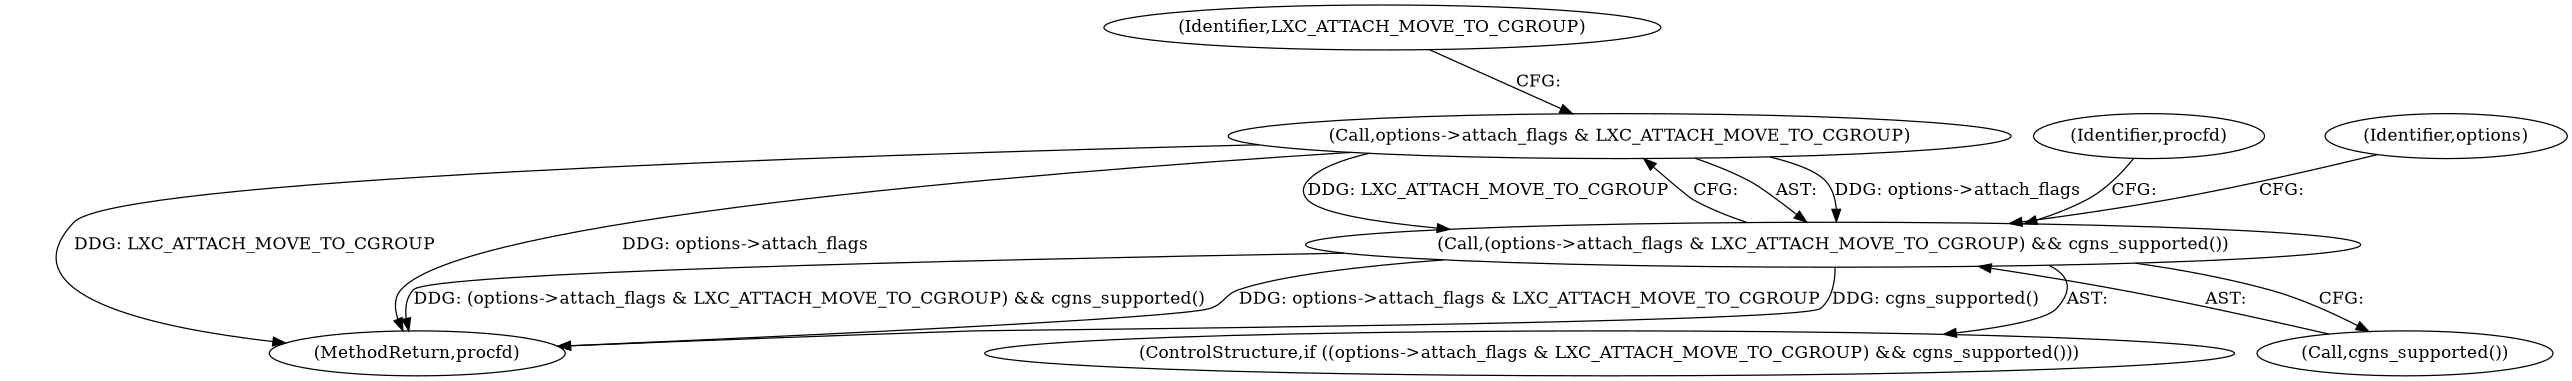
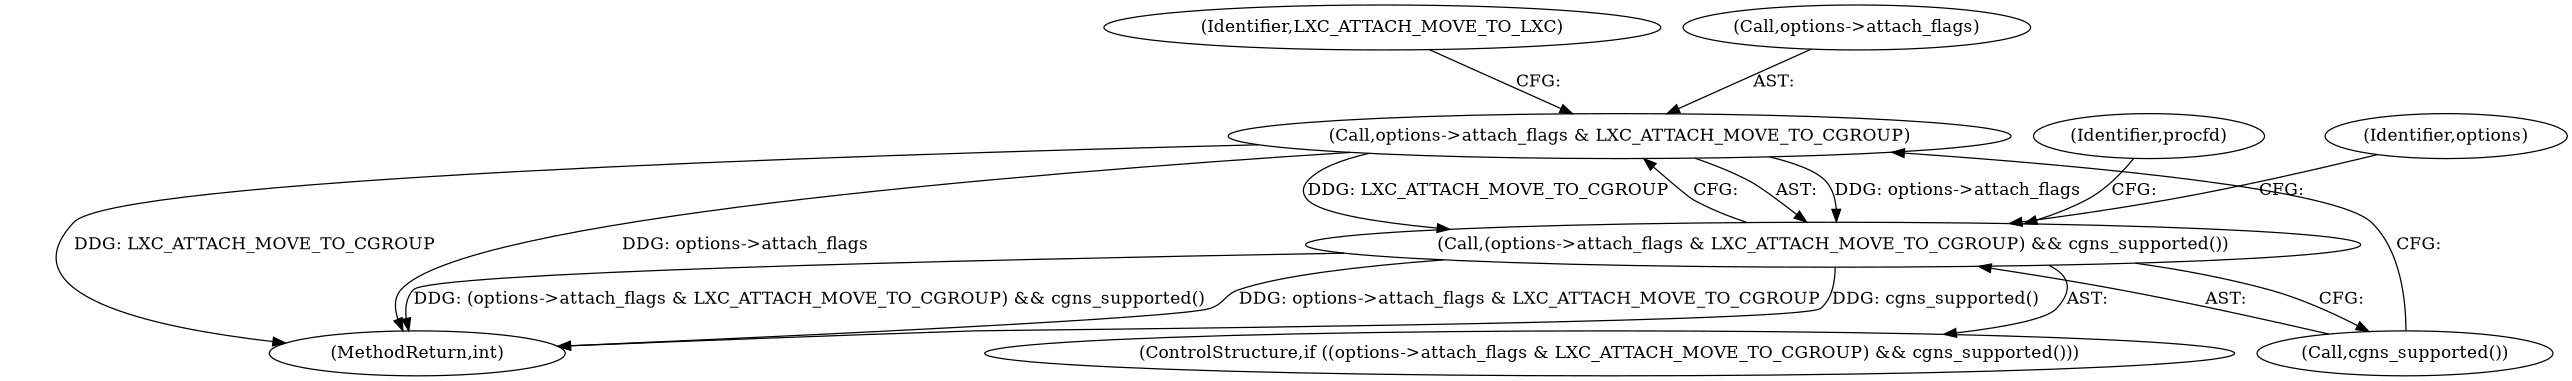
(1382, 27) -> (1382, 27)
none -> (1857, 27)
none -> (2199, 181)
(417, 353) -> (417, 353)
